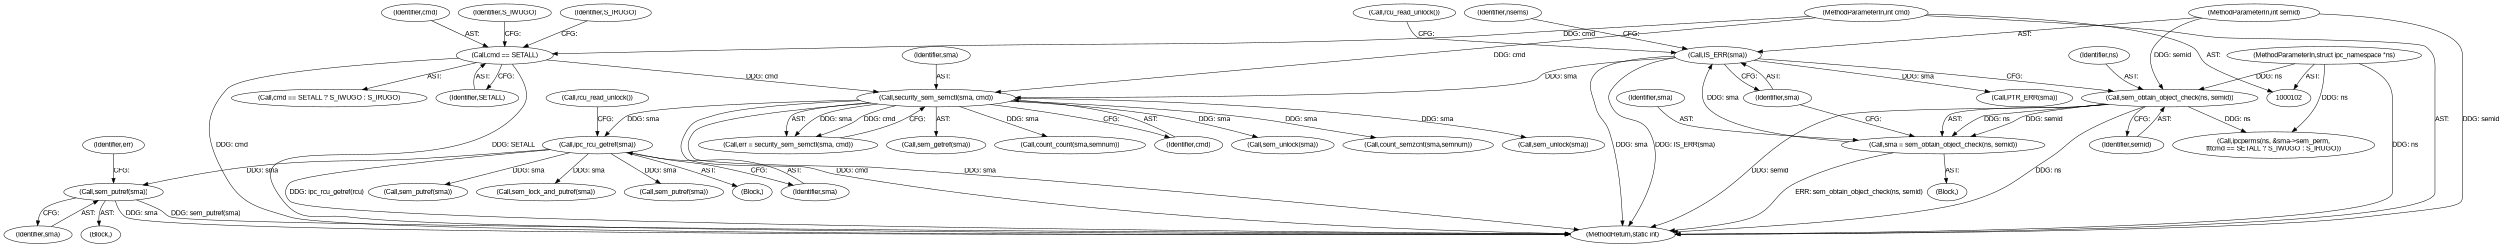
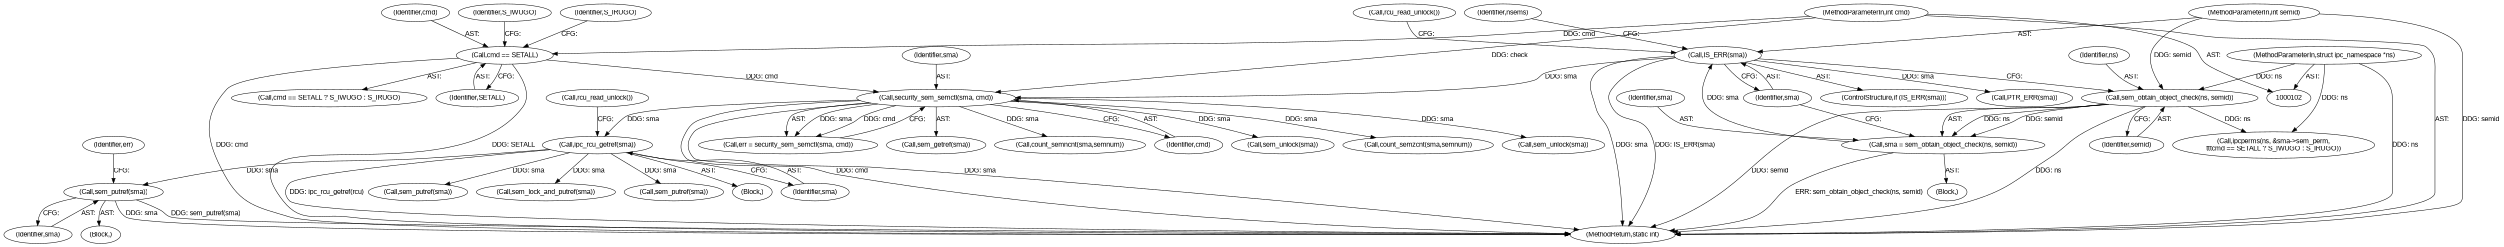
(1510, 55) -> (1510, 55)
none -> (1894, 98)
(1070, 145) -> (1070, 145)
